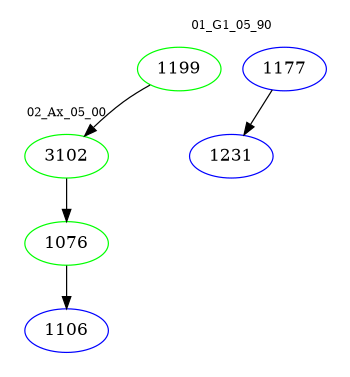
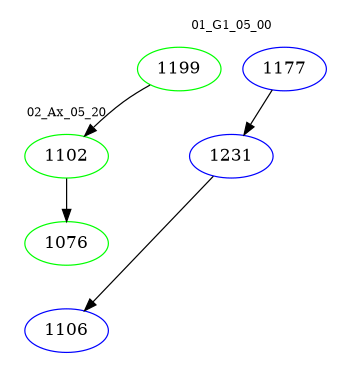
(232, 26) -> (232, 26)
(67, 113) -> (67, 113)
(67, 156) -> (67, 156)
(67, 281) -> (153, 239)
